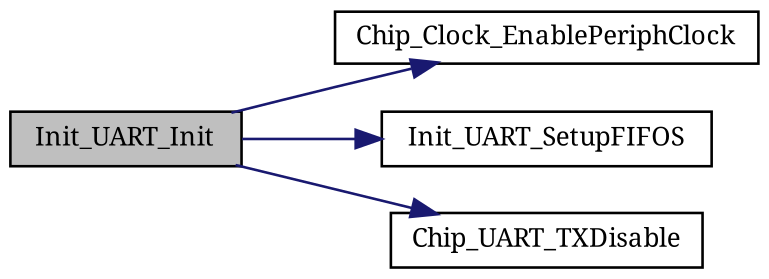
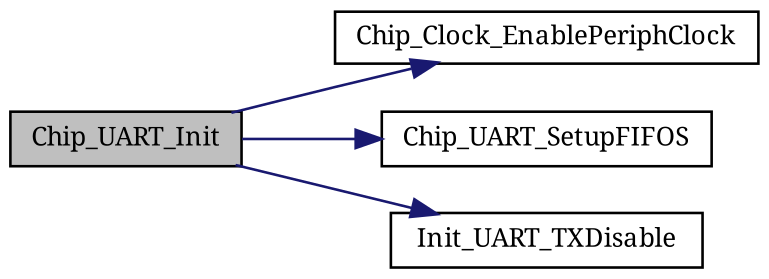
(126, 139) -> (126, 139)
(547, 139) -> (547, 139)
(547, 240) -> (547, 240)
